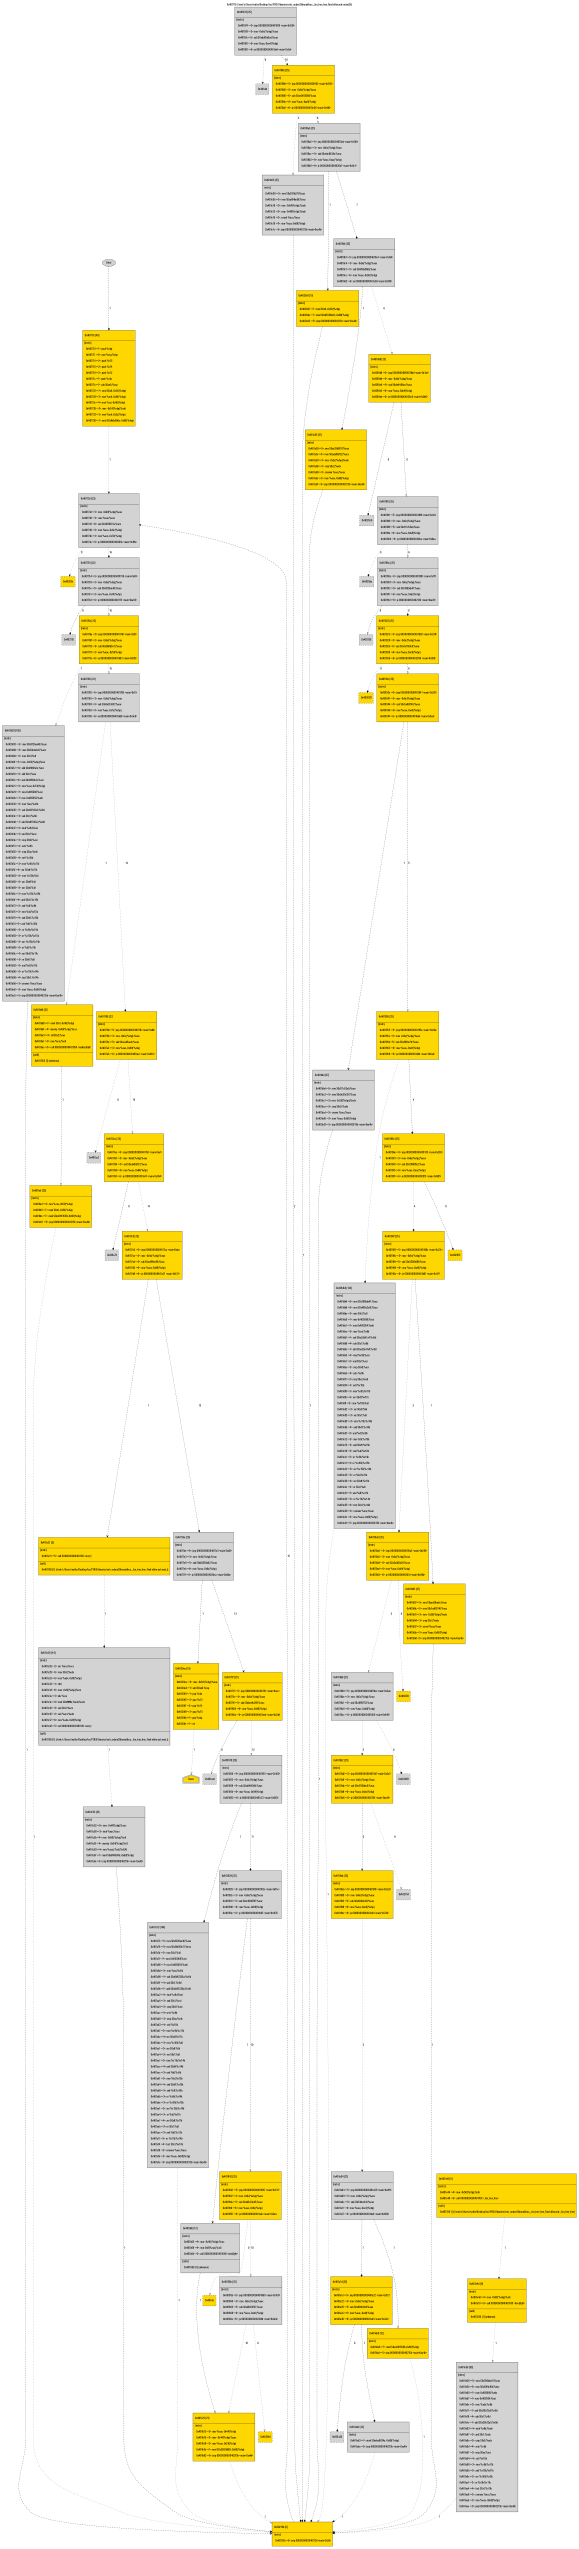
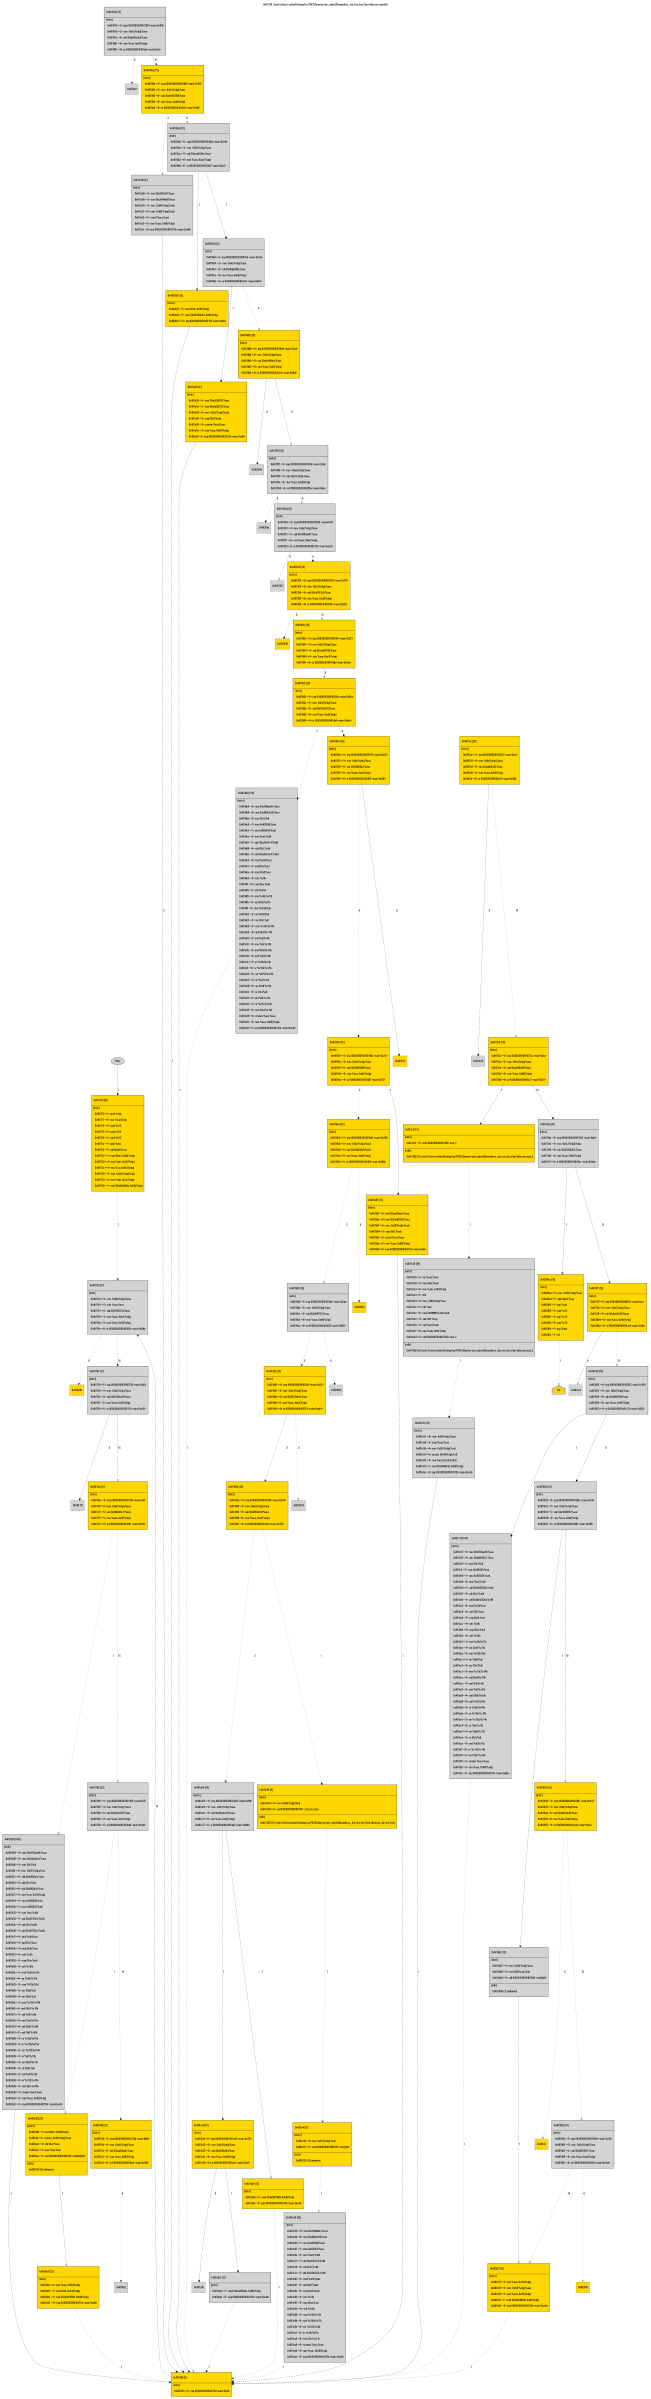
(130, 1096) -> none
(343, 1100) -> none
none -> (292, 1656)
(191, 1779) -> (559, 1390)
